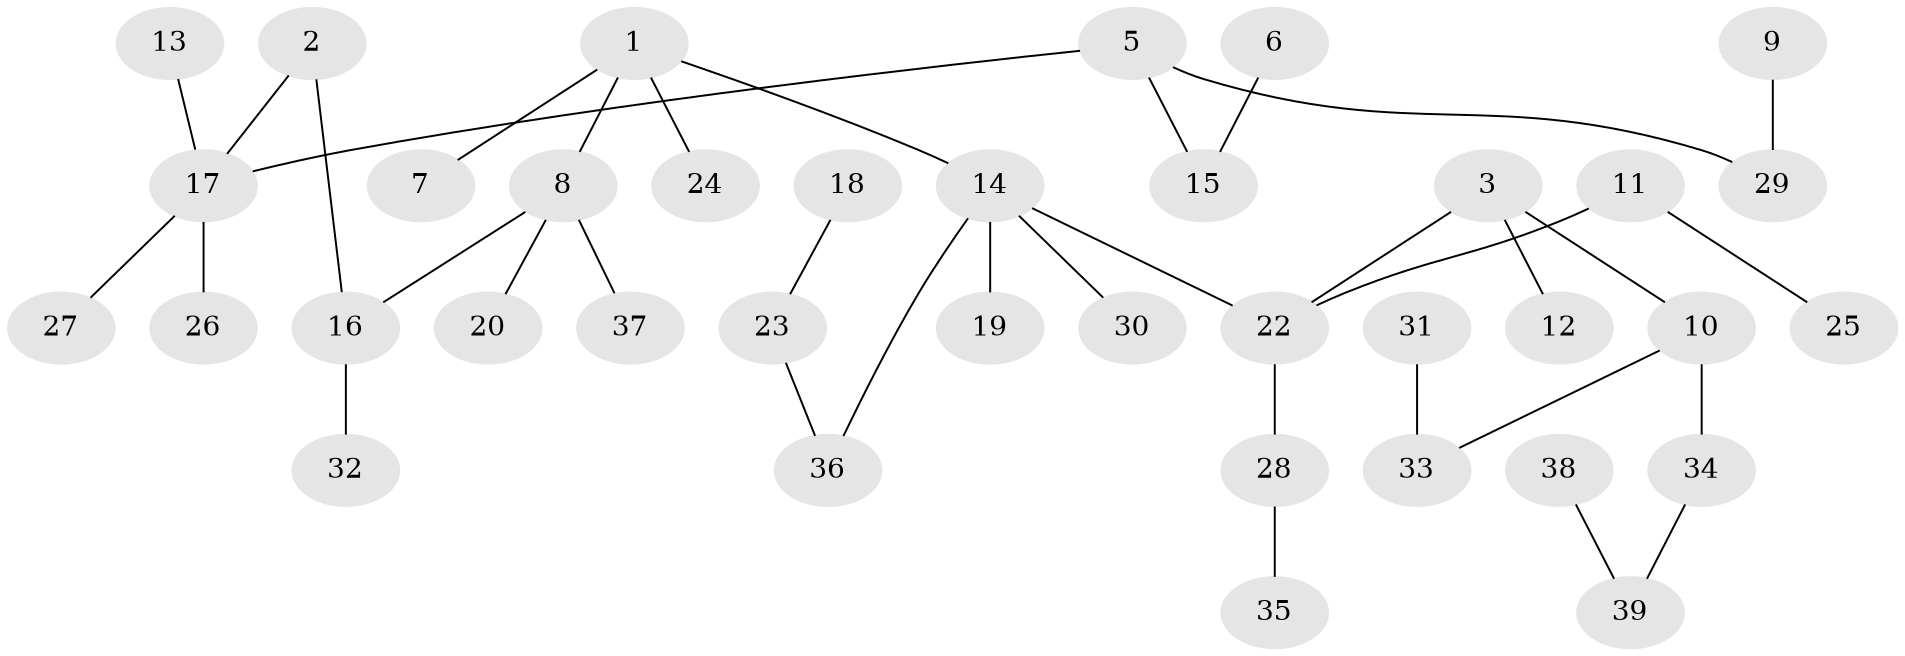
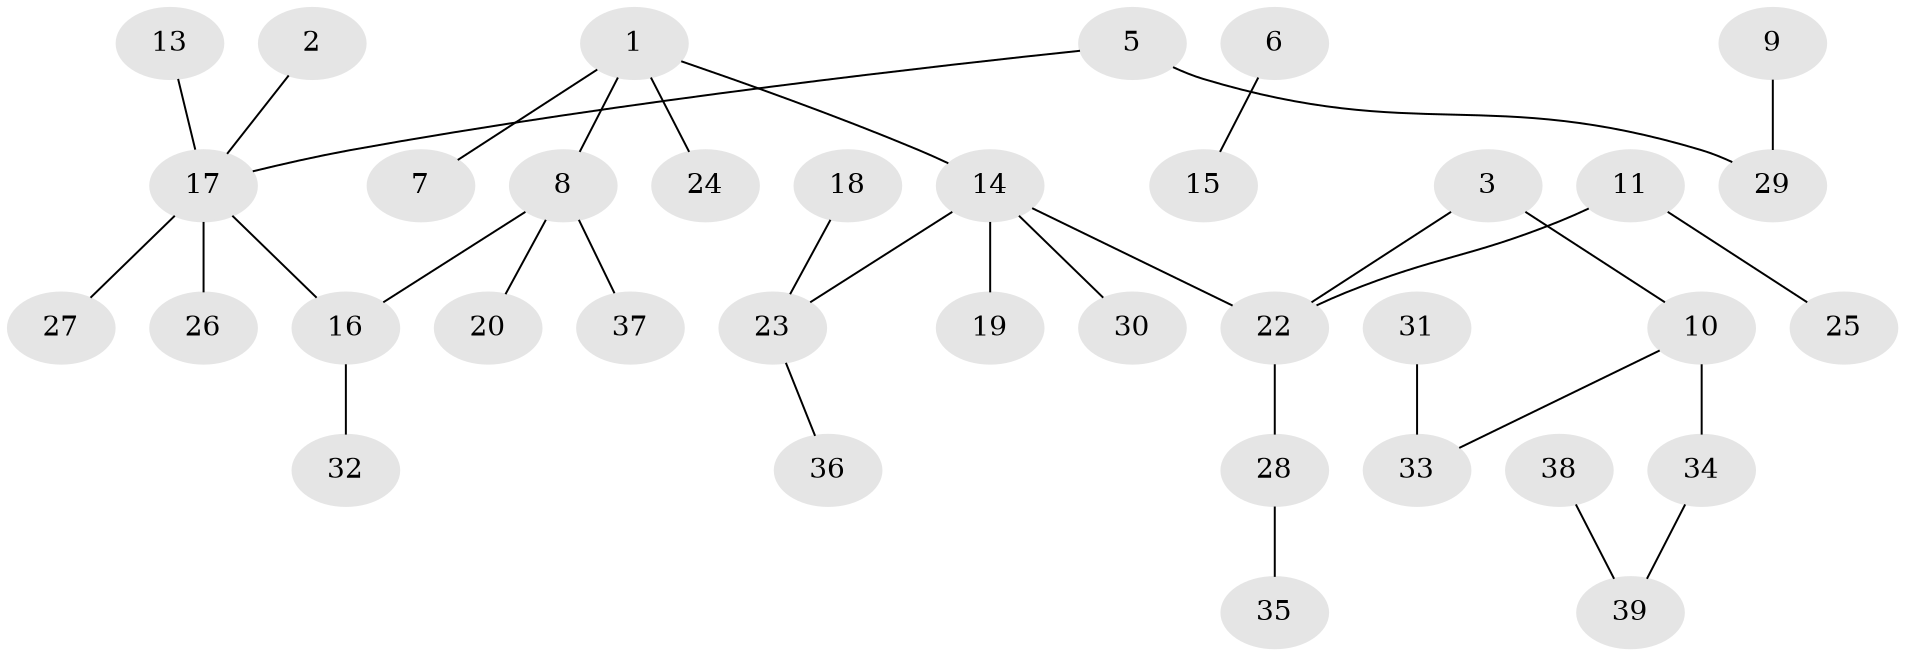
(1168, 115) -> none
(329, 186) -> (274, 257)
(901, 324) -> (881, 257)
(1559, 328) -> none
